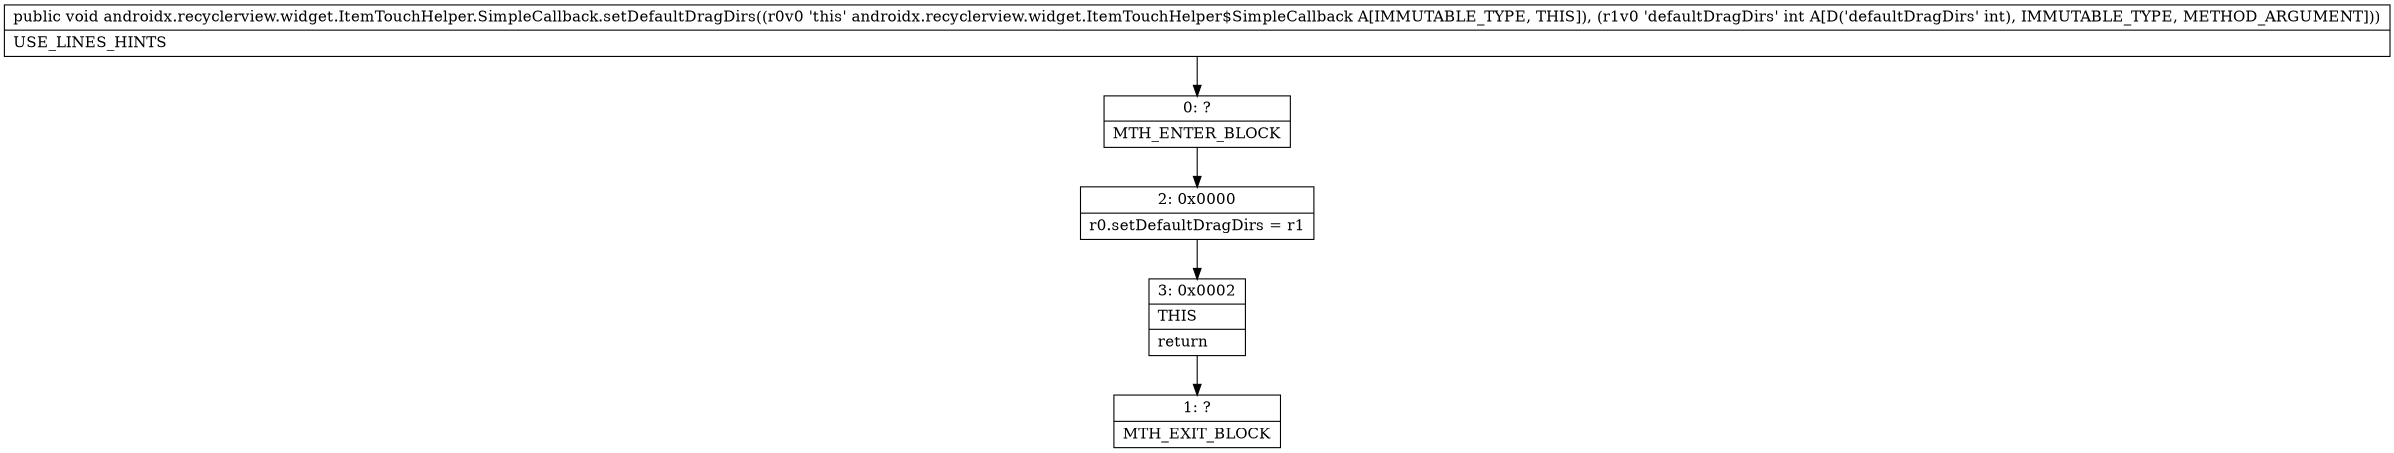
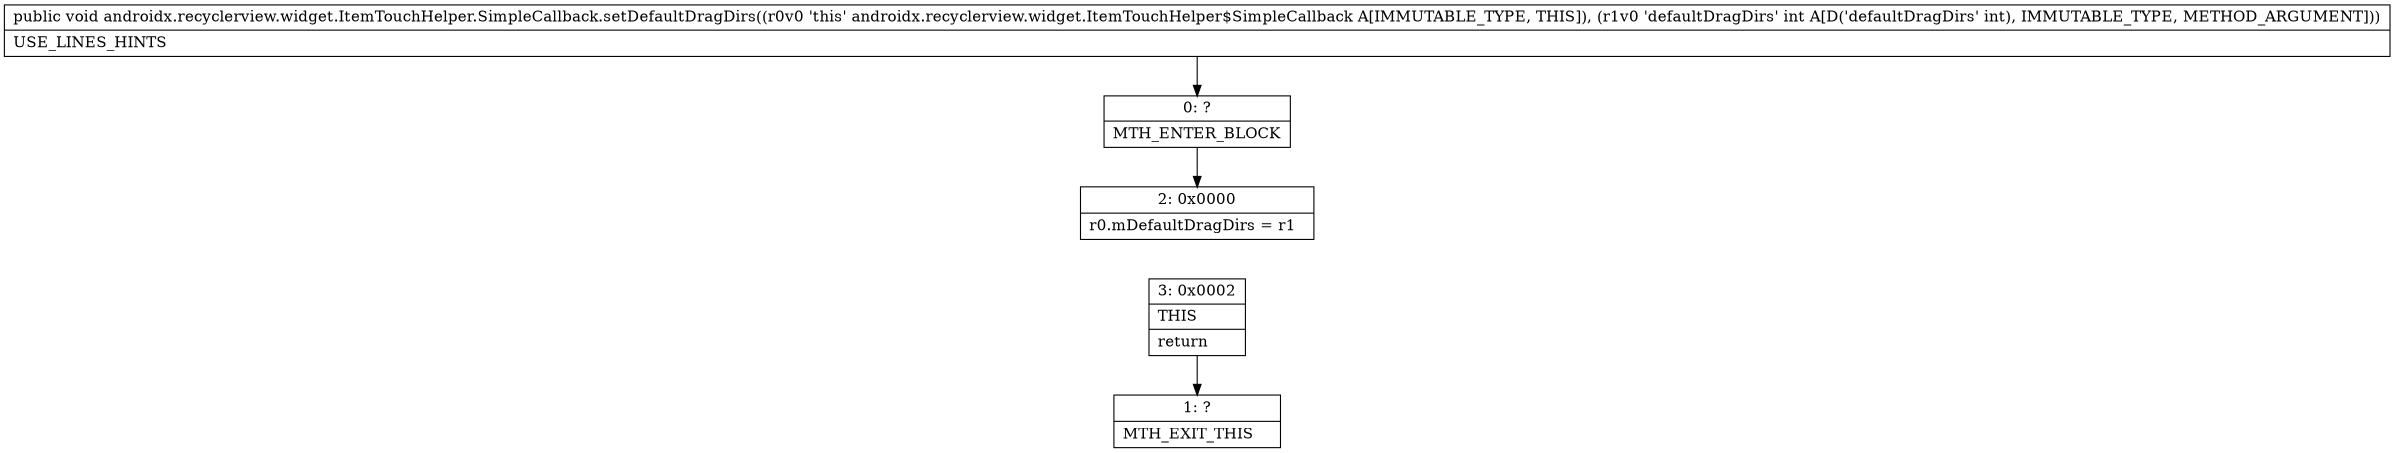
(1197, 226) -> (1193, 226)
(1197, 253) -> none
(1197, 434) -> (1188, 434)
